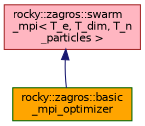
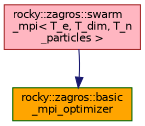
(65, 74) -> (80, 63)
